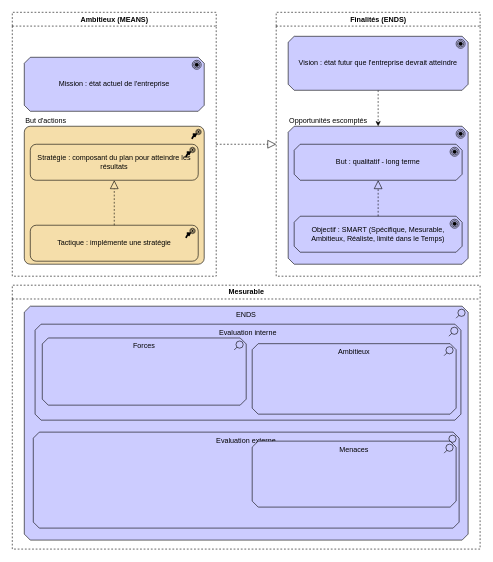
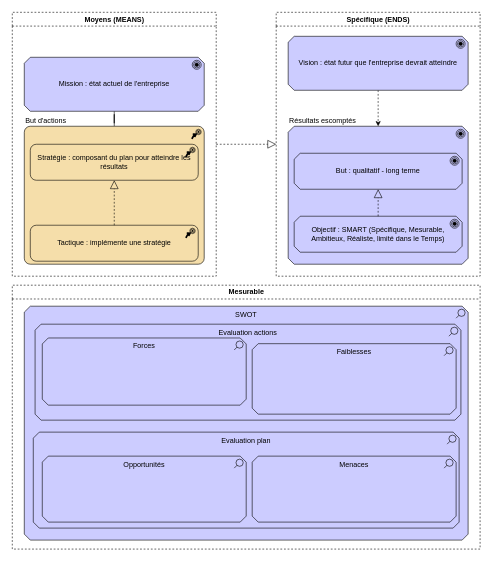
(115, 20) -> (115, 20)
(379, 20) -> (379, 20)
none -> (114, 118)
(332, 120) -> (326, 120)
(378, 162) -> (378, 171)
(246, 315) -> (246, 315)
(248, 333) -> (248, 333)
(354, 353) -> (354, 353)
(246, 441) -> (246, 441)
(354, 474) -> (354, 489)
none -> (144, 489)
